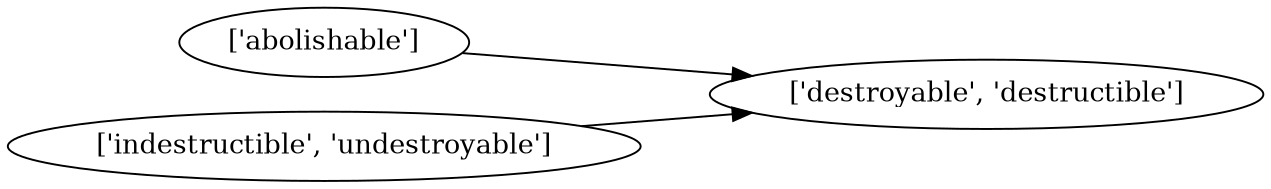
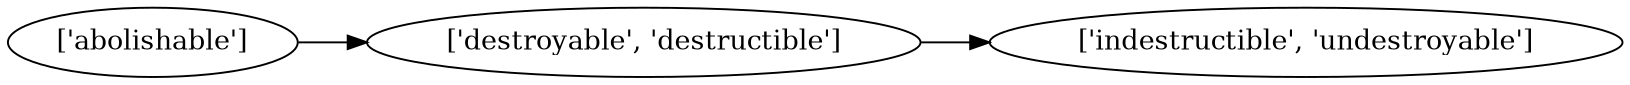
(657, 120) -> (946, 42)
